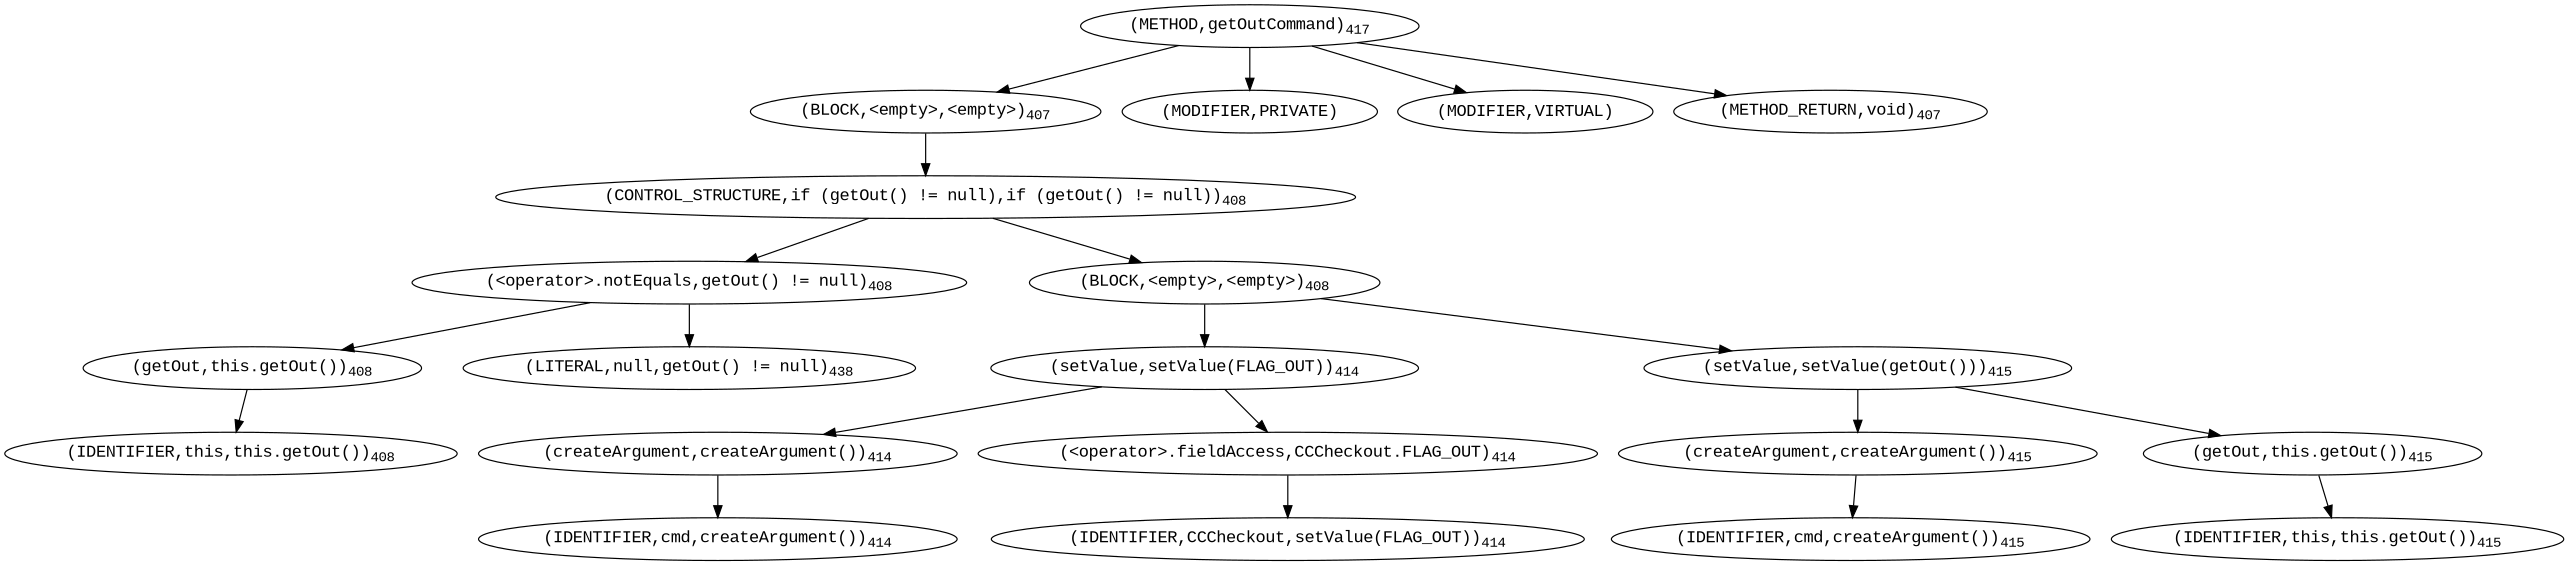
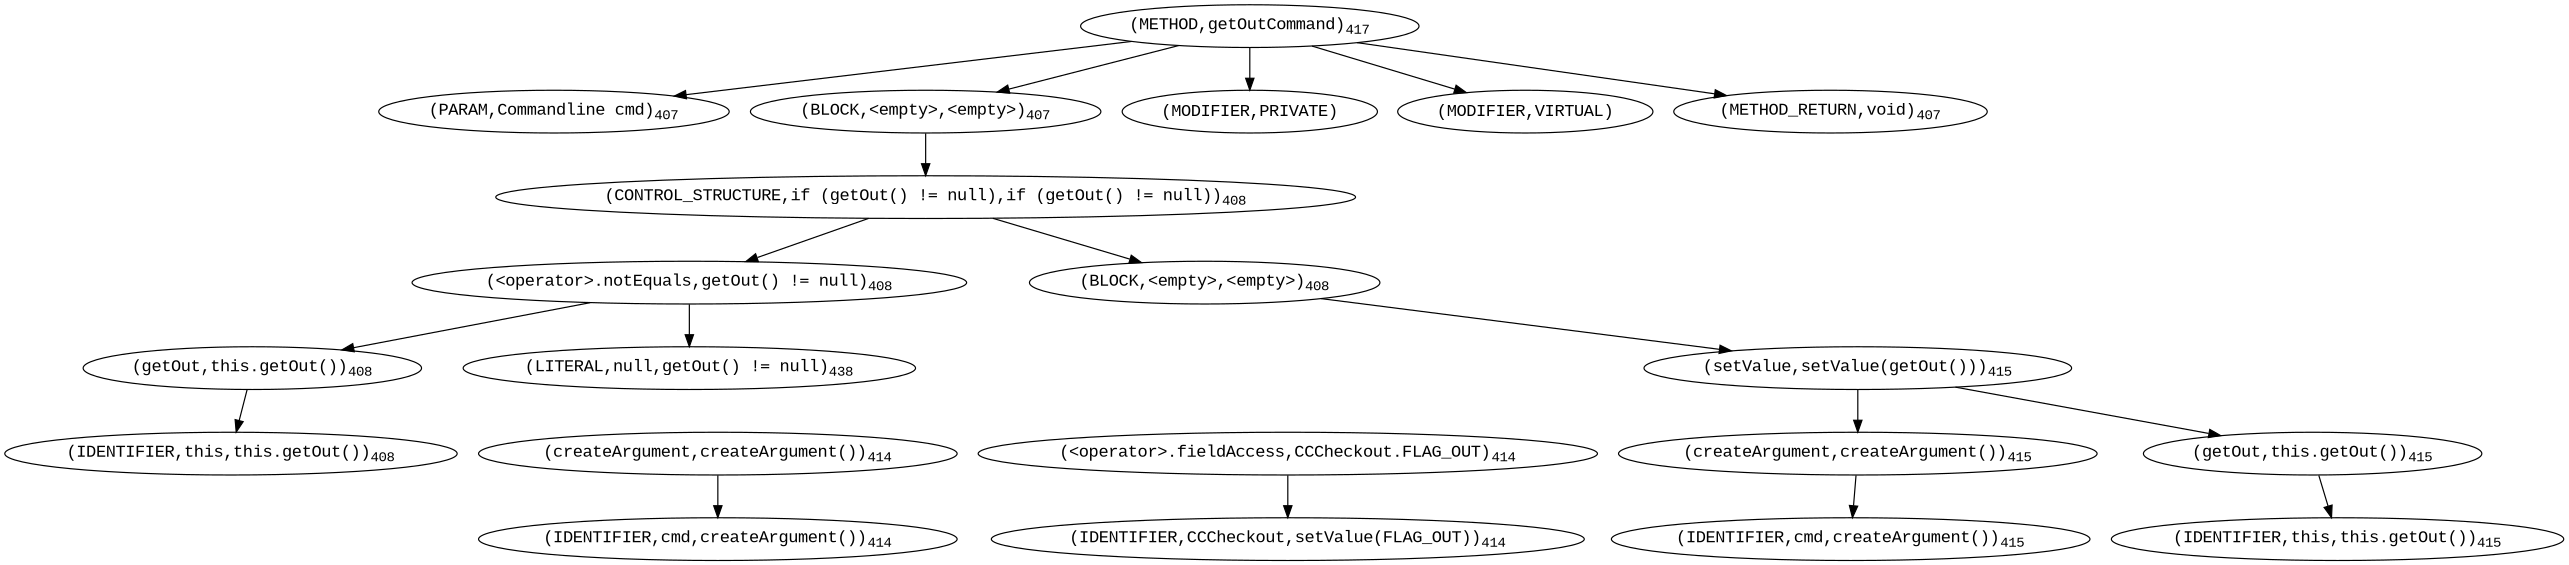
none -> (554, 112)
(1205, 368) -> none
